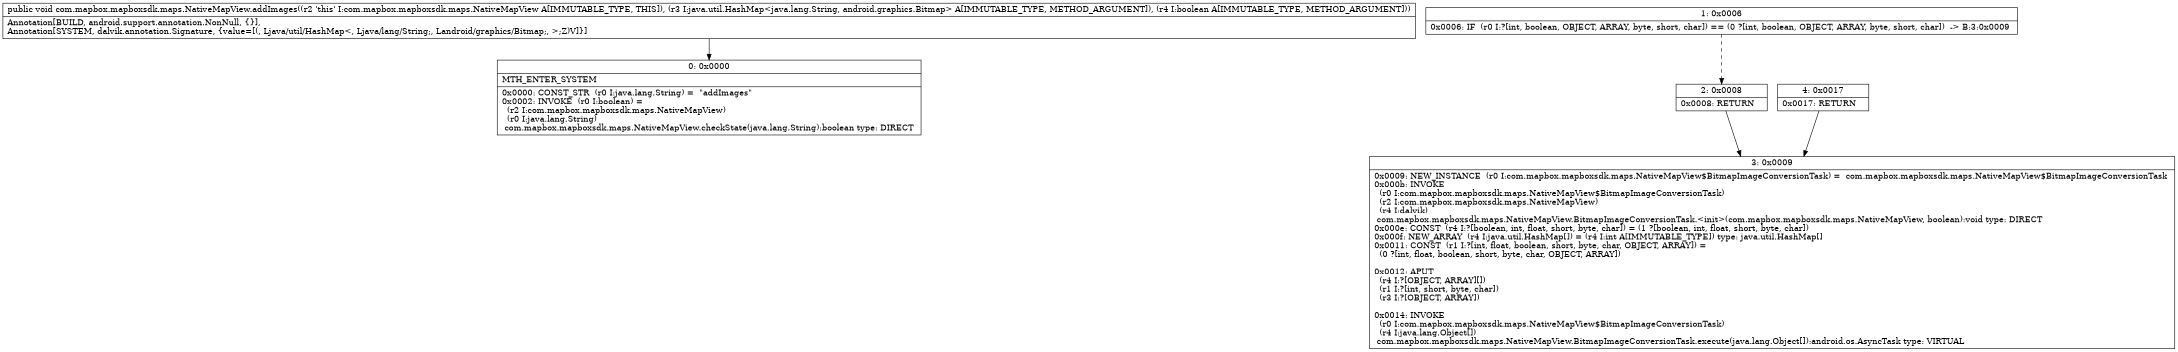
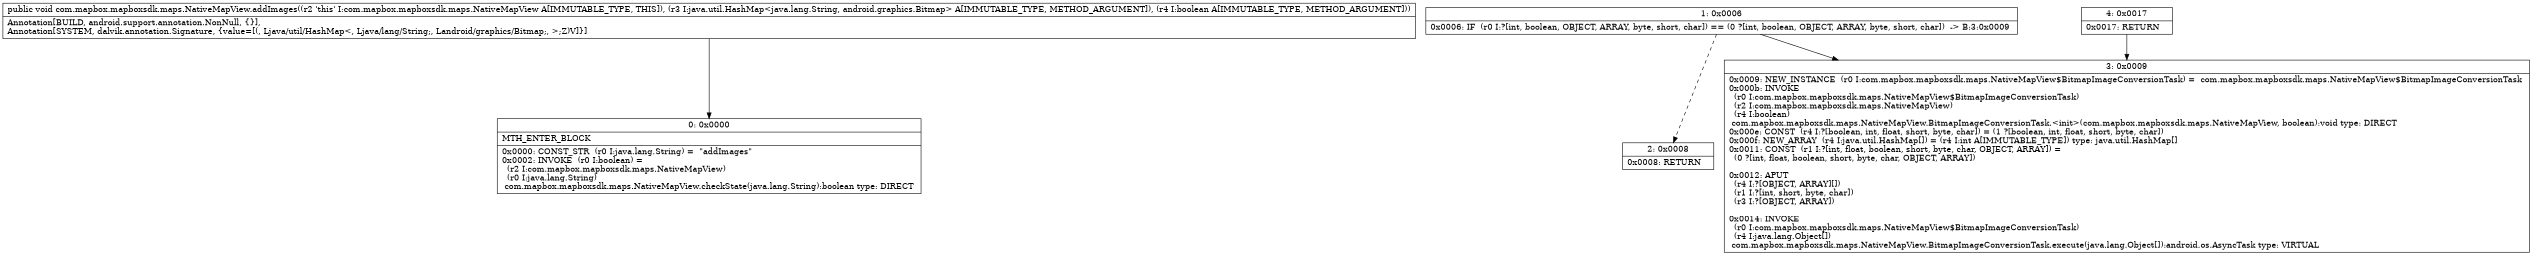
(549, 80) -> (547, 138)
(1732, 131) -> (1796, 46)
(1401, 211) -> (1760, 115)
